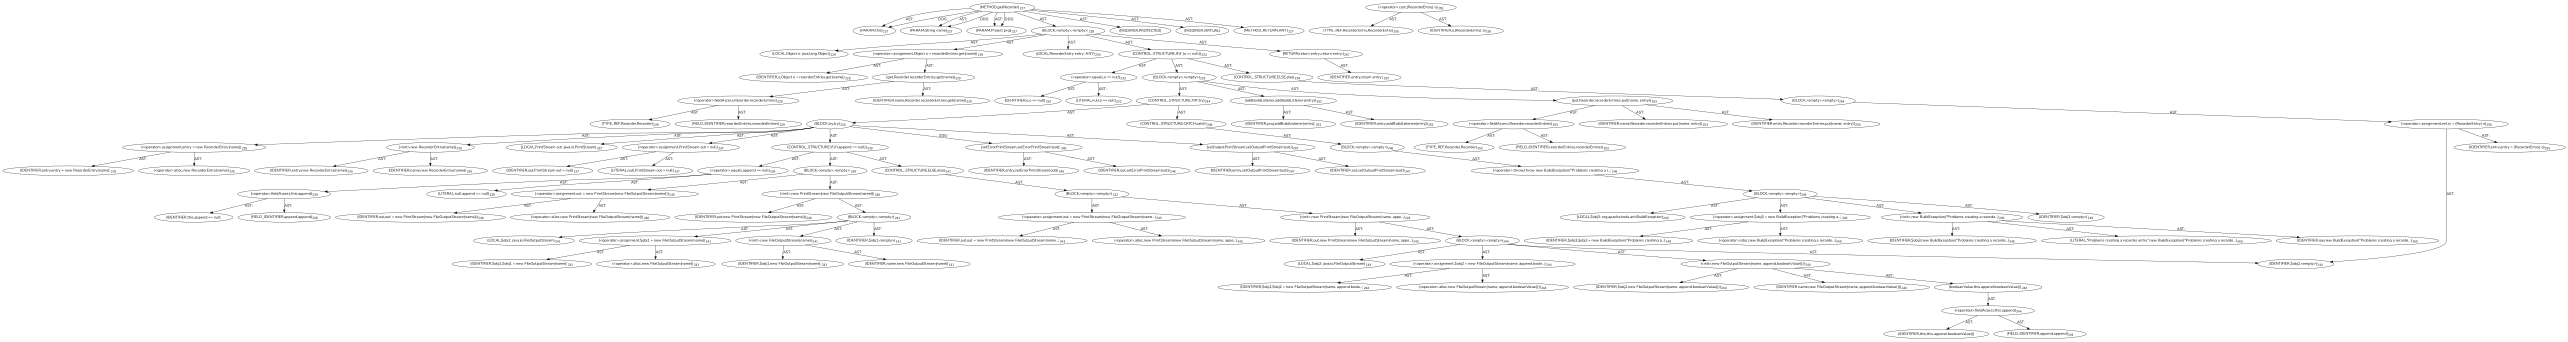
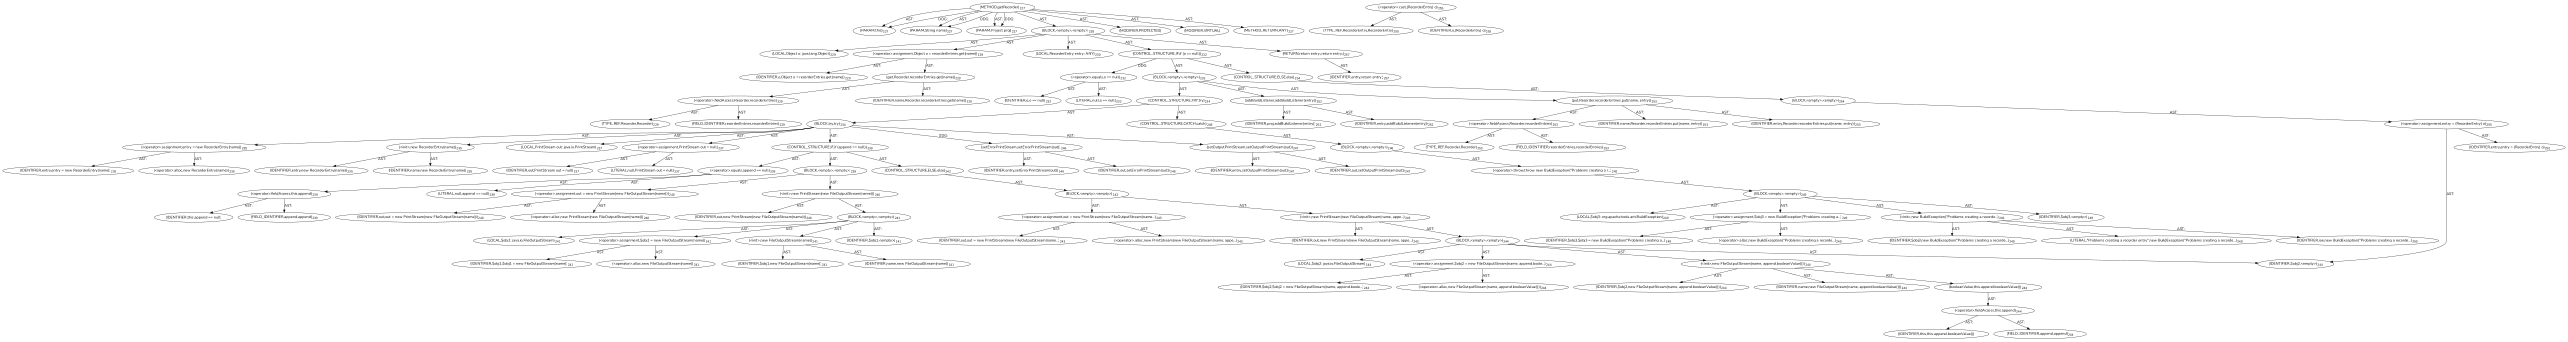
(1143, 66) -> (1143, 66)
